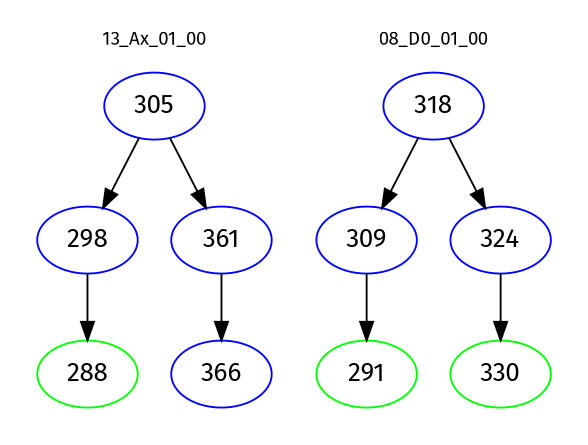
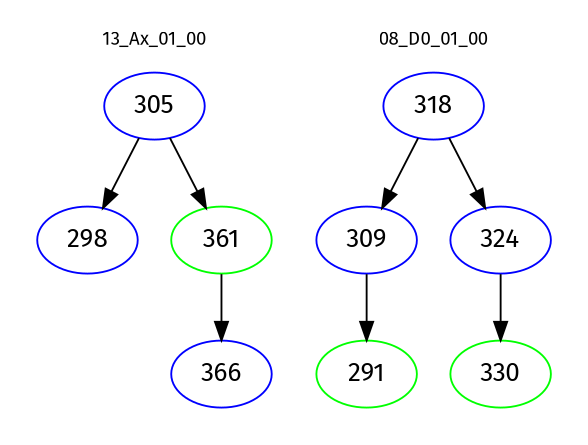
(221, 240) -> (221, 240)
(87, 374) -> none
